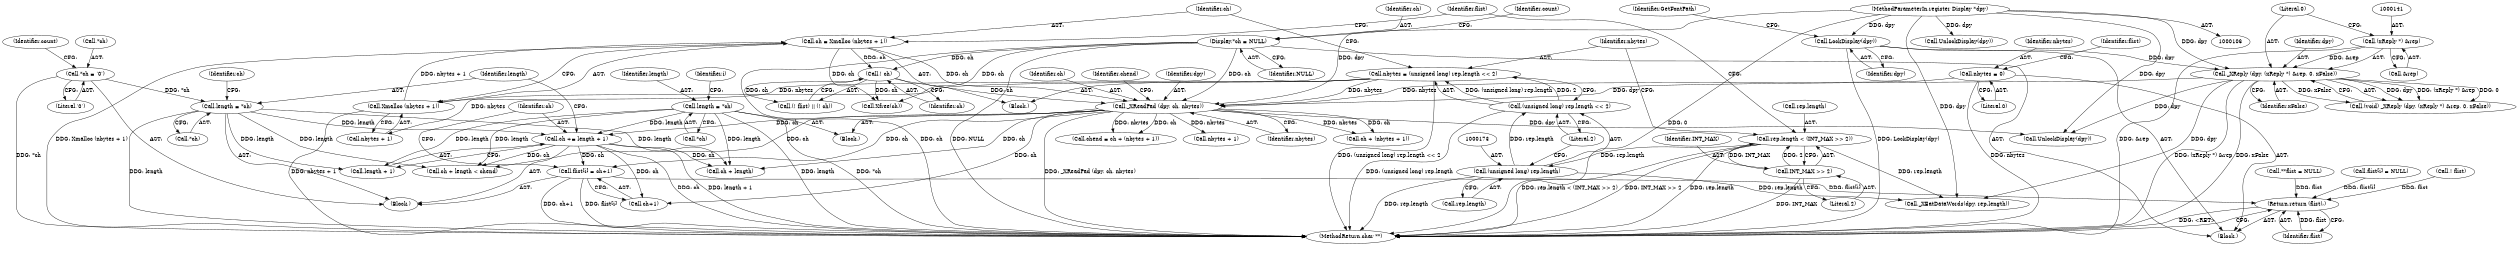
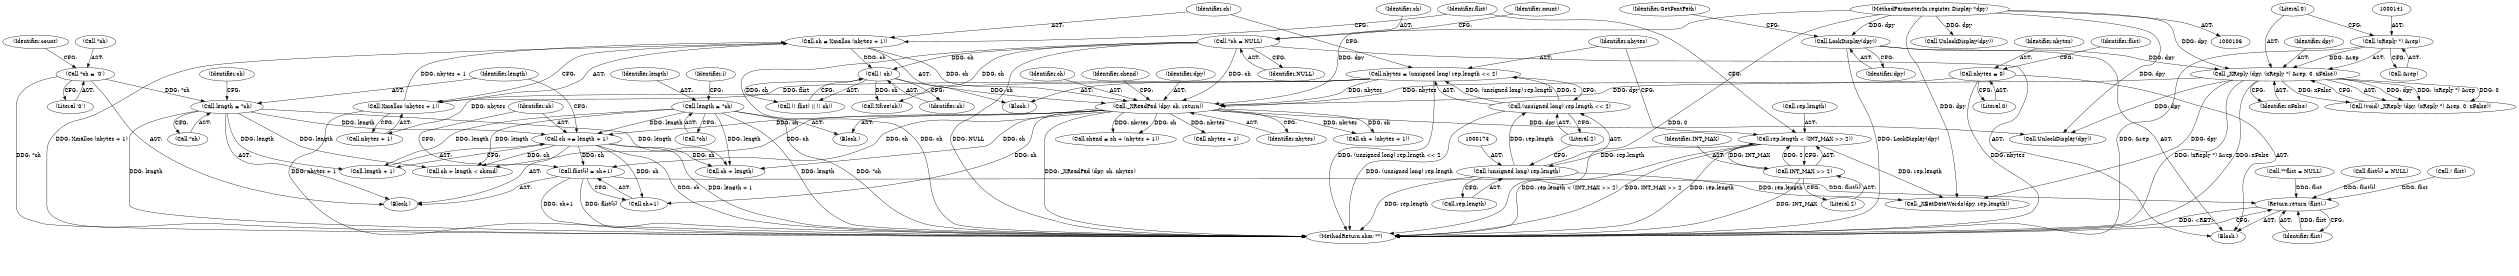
(1238, 42) -> (1238, 42)
(831, 78) -> none
(796, 91) -> (796, 91)
(1158, 107) -> (1158, 107)
